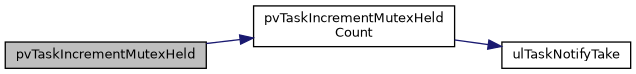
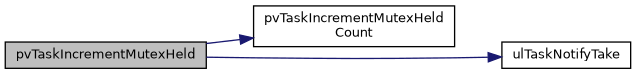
(471, 42) -> (347, 58)
